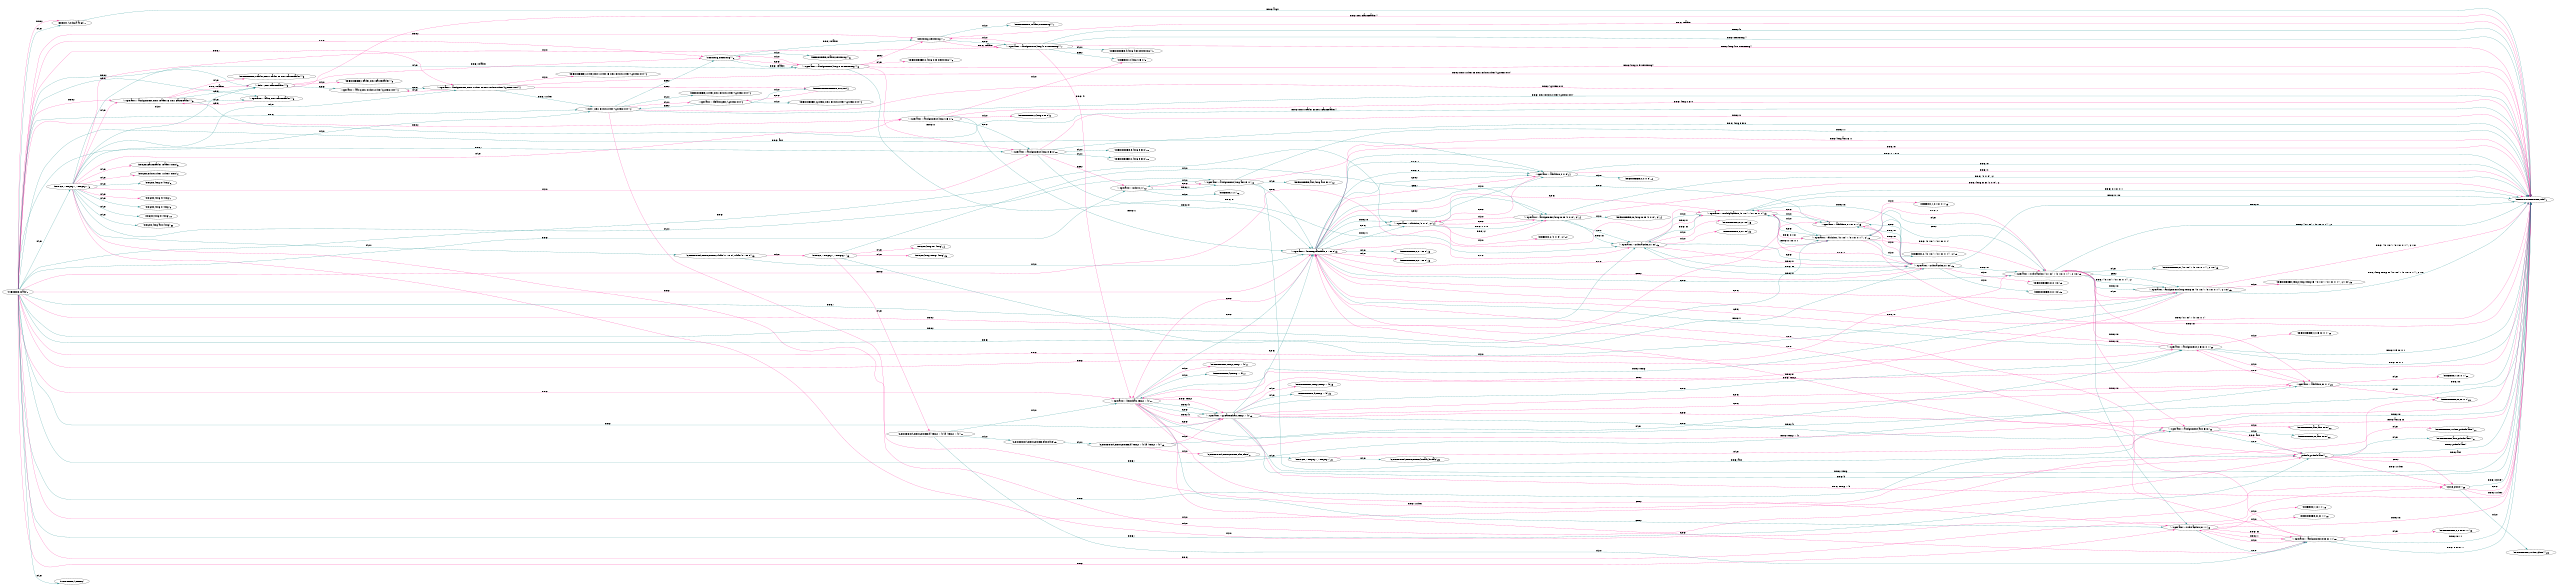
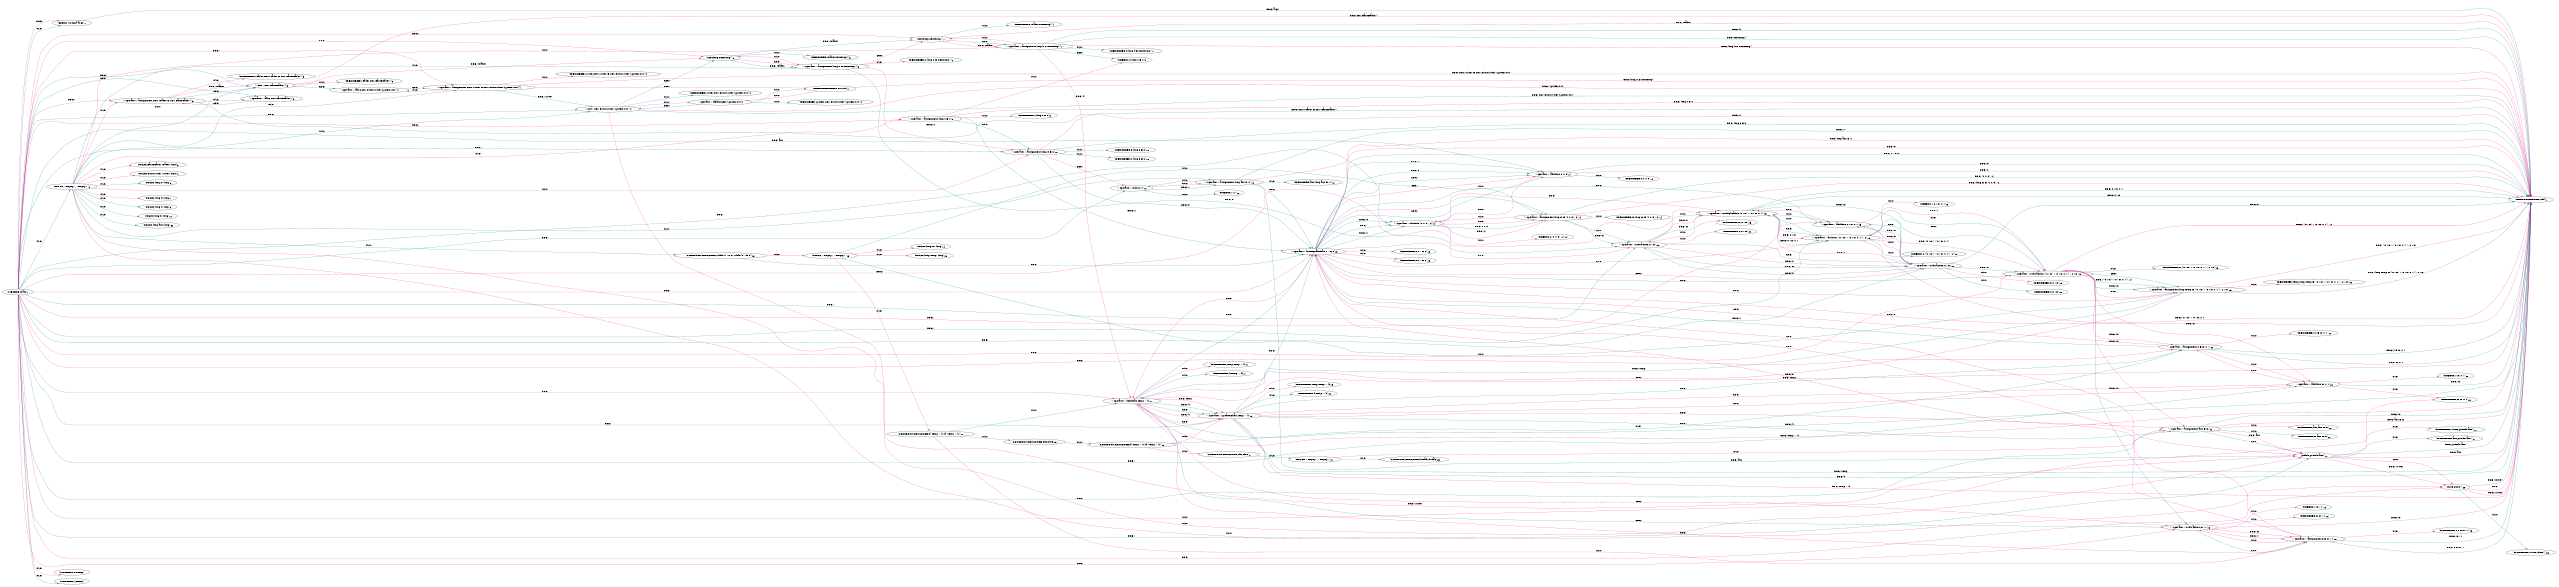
(1750, 66) -> (1736, 81)
(2286, 226) -> (2286, 226)
(1034, 264) -> (1034, 264)
(1603, 552) -> (1603, 552)
none -> (72, 572)
